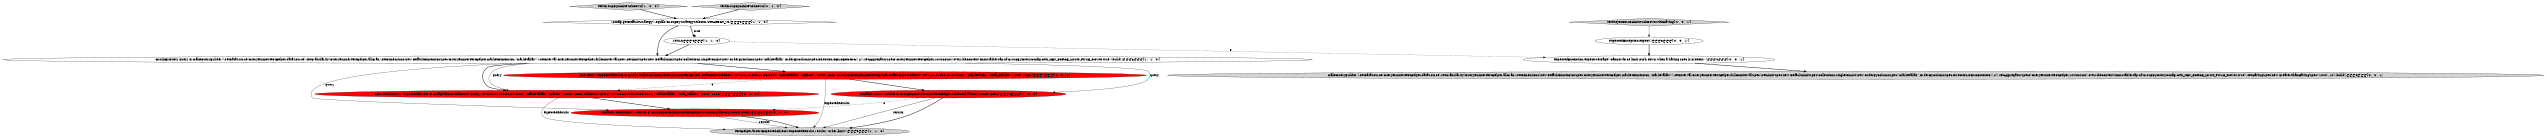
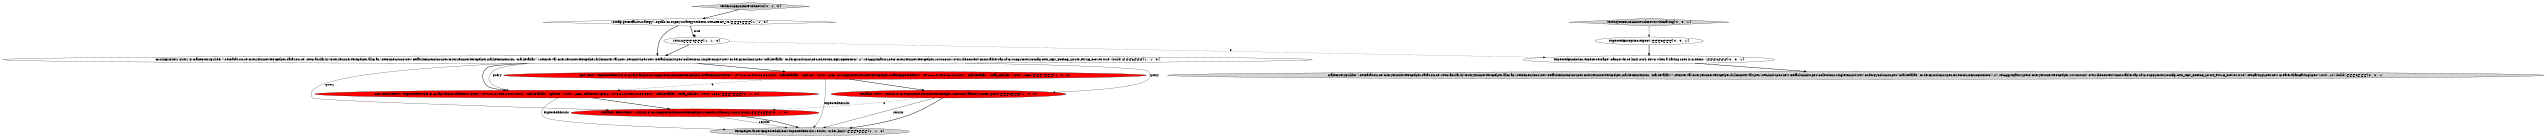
(628, 6) -> none
